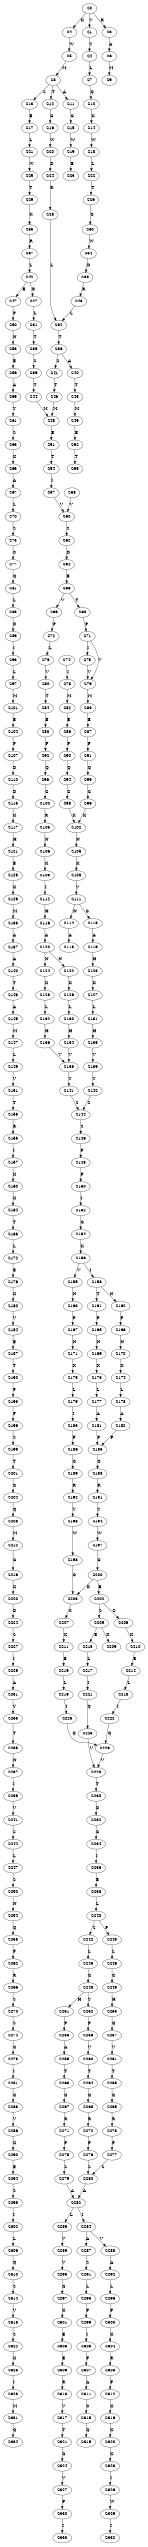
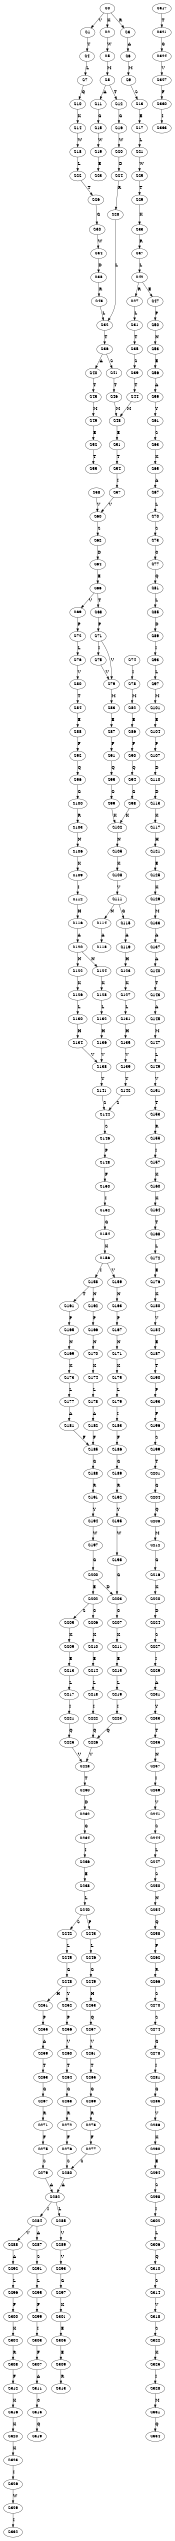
(42, 91) -> (133, 91)
(94, 1634) -> (69, 1658)
(62, 2405) -> none
